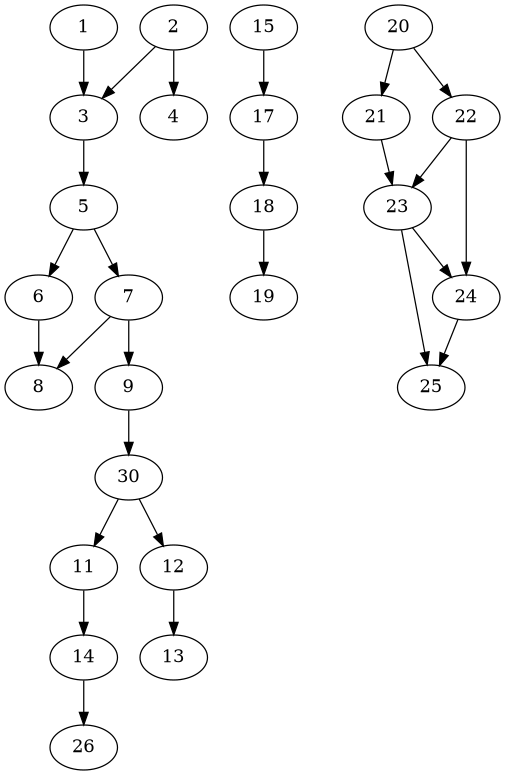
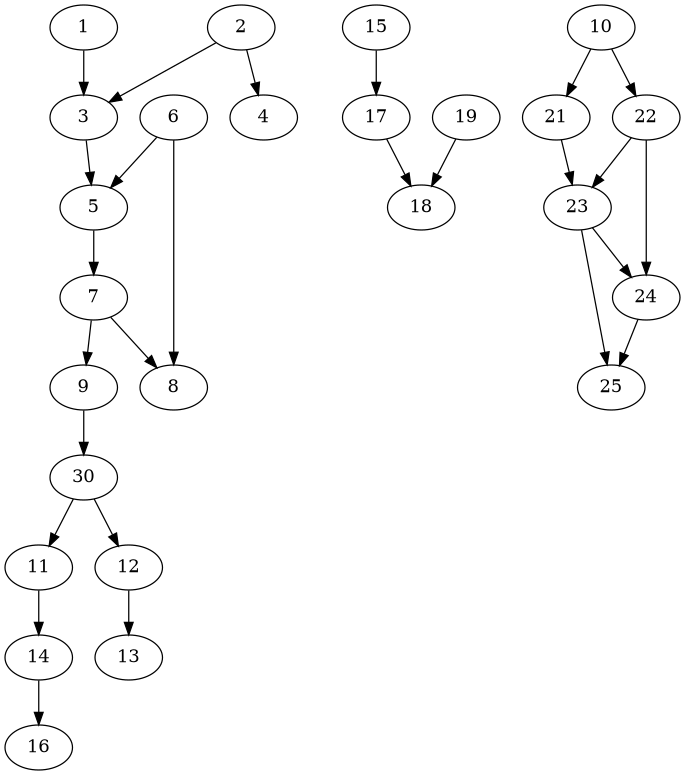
(399, 28) -> (601, 28)
(264, 246) -> (447, 157)
(64, 247) -> (138, 158)
(84, 748) -> (39, 748)
